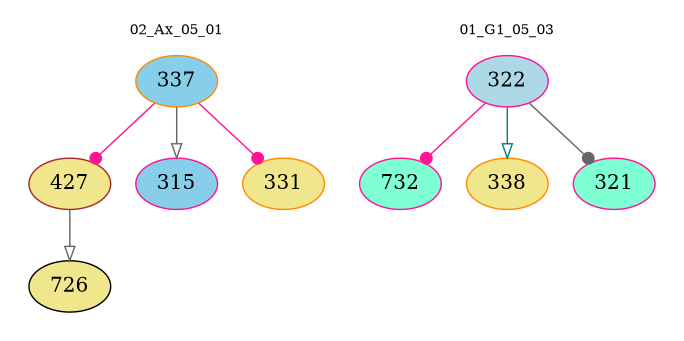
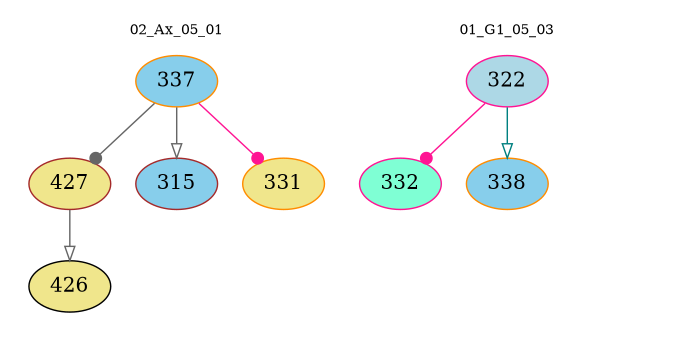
(127, 129) -> (127, 129)
(177, 184) -> (177, 184)
(400, 184) -> (400, 184)
(507, 184) -> (507, 184)
(614, 184) -> none
(70, 286) -> (70, 286)
